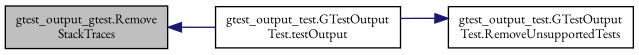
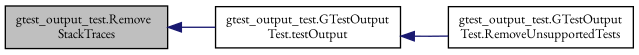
(418, 18) -> (431, 36)
(86, 27) -> (86, 27)
